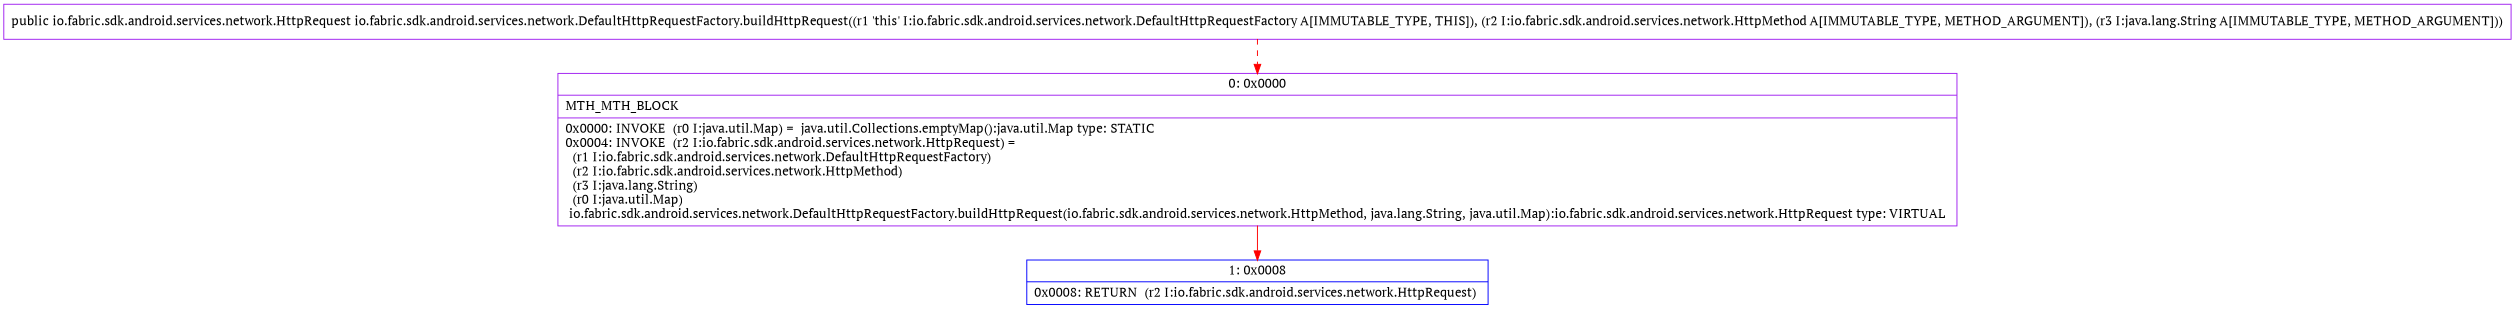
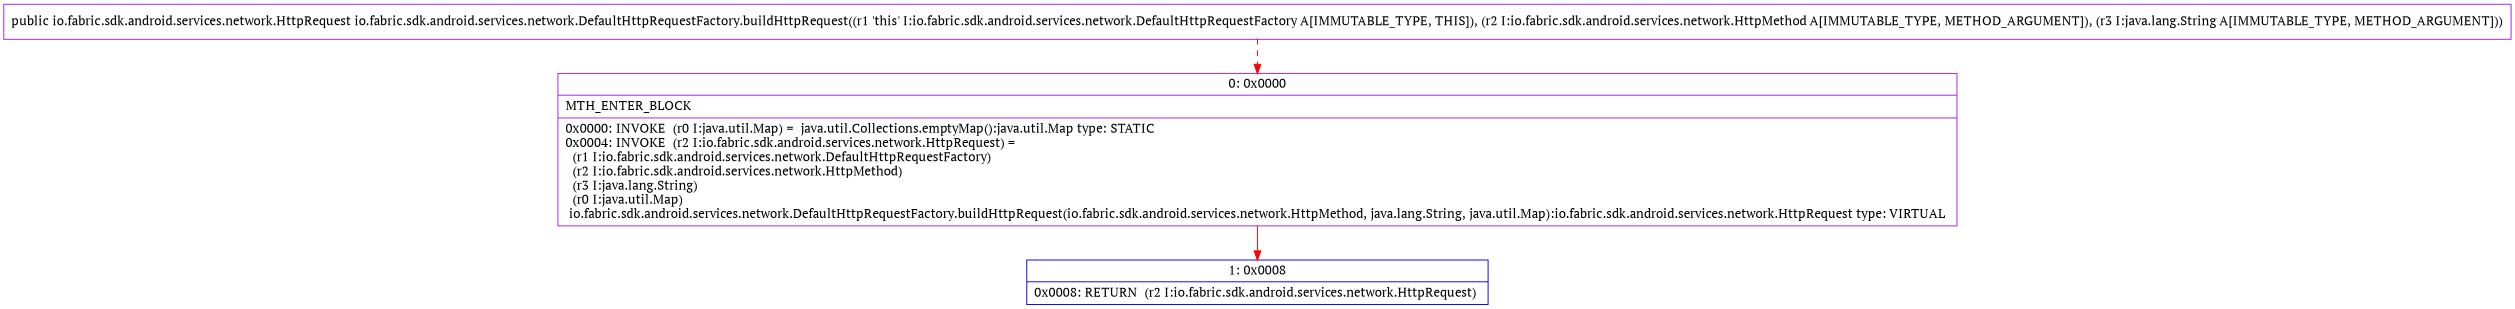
(622, 106) -> (628, 106)
